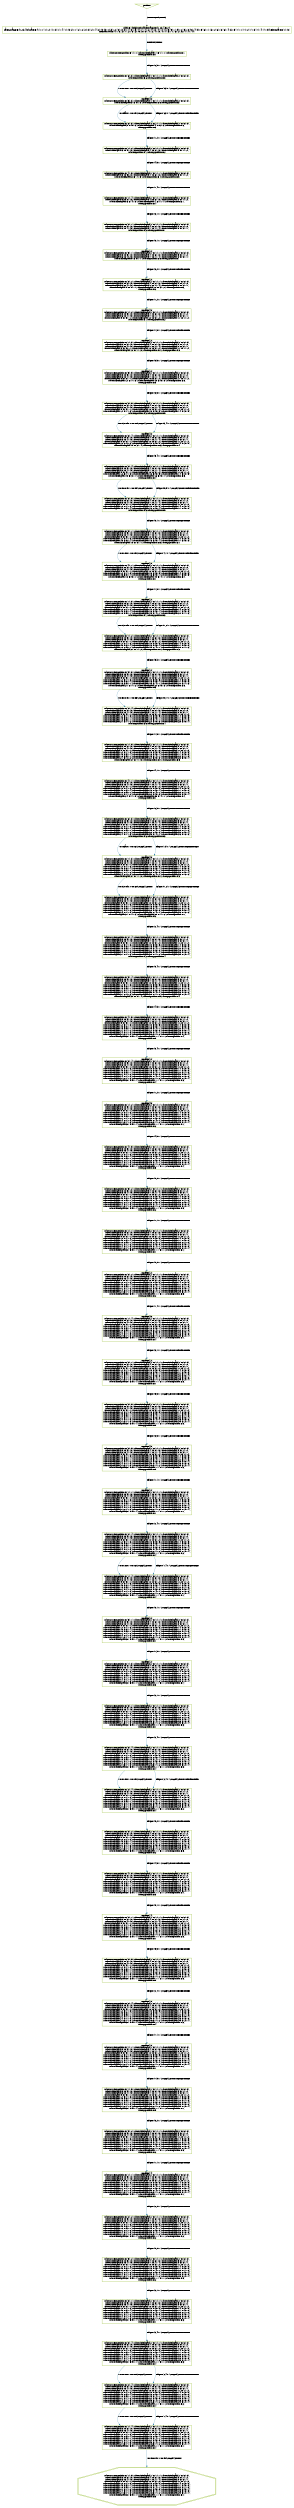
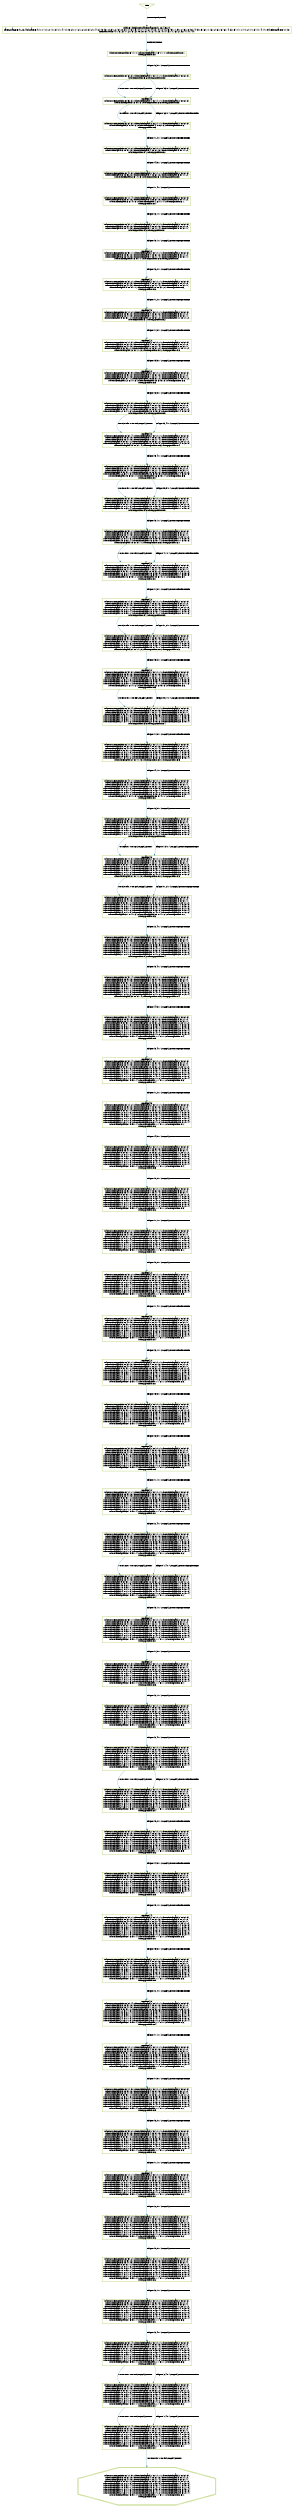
(147, 6) -> (147, 6)
